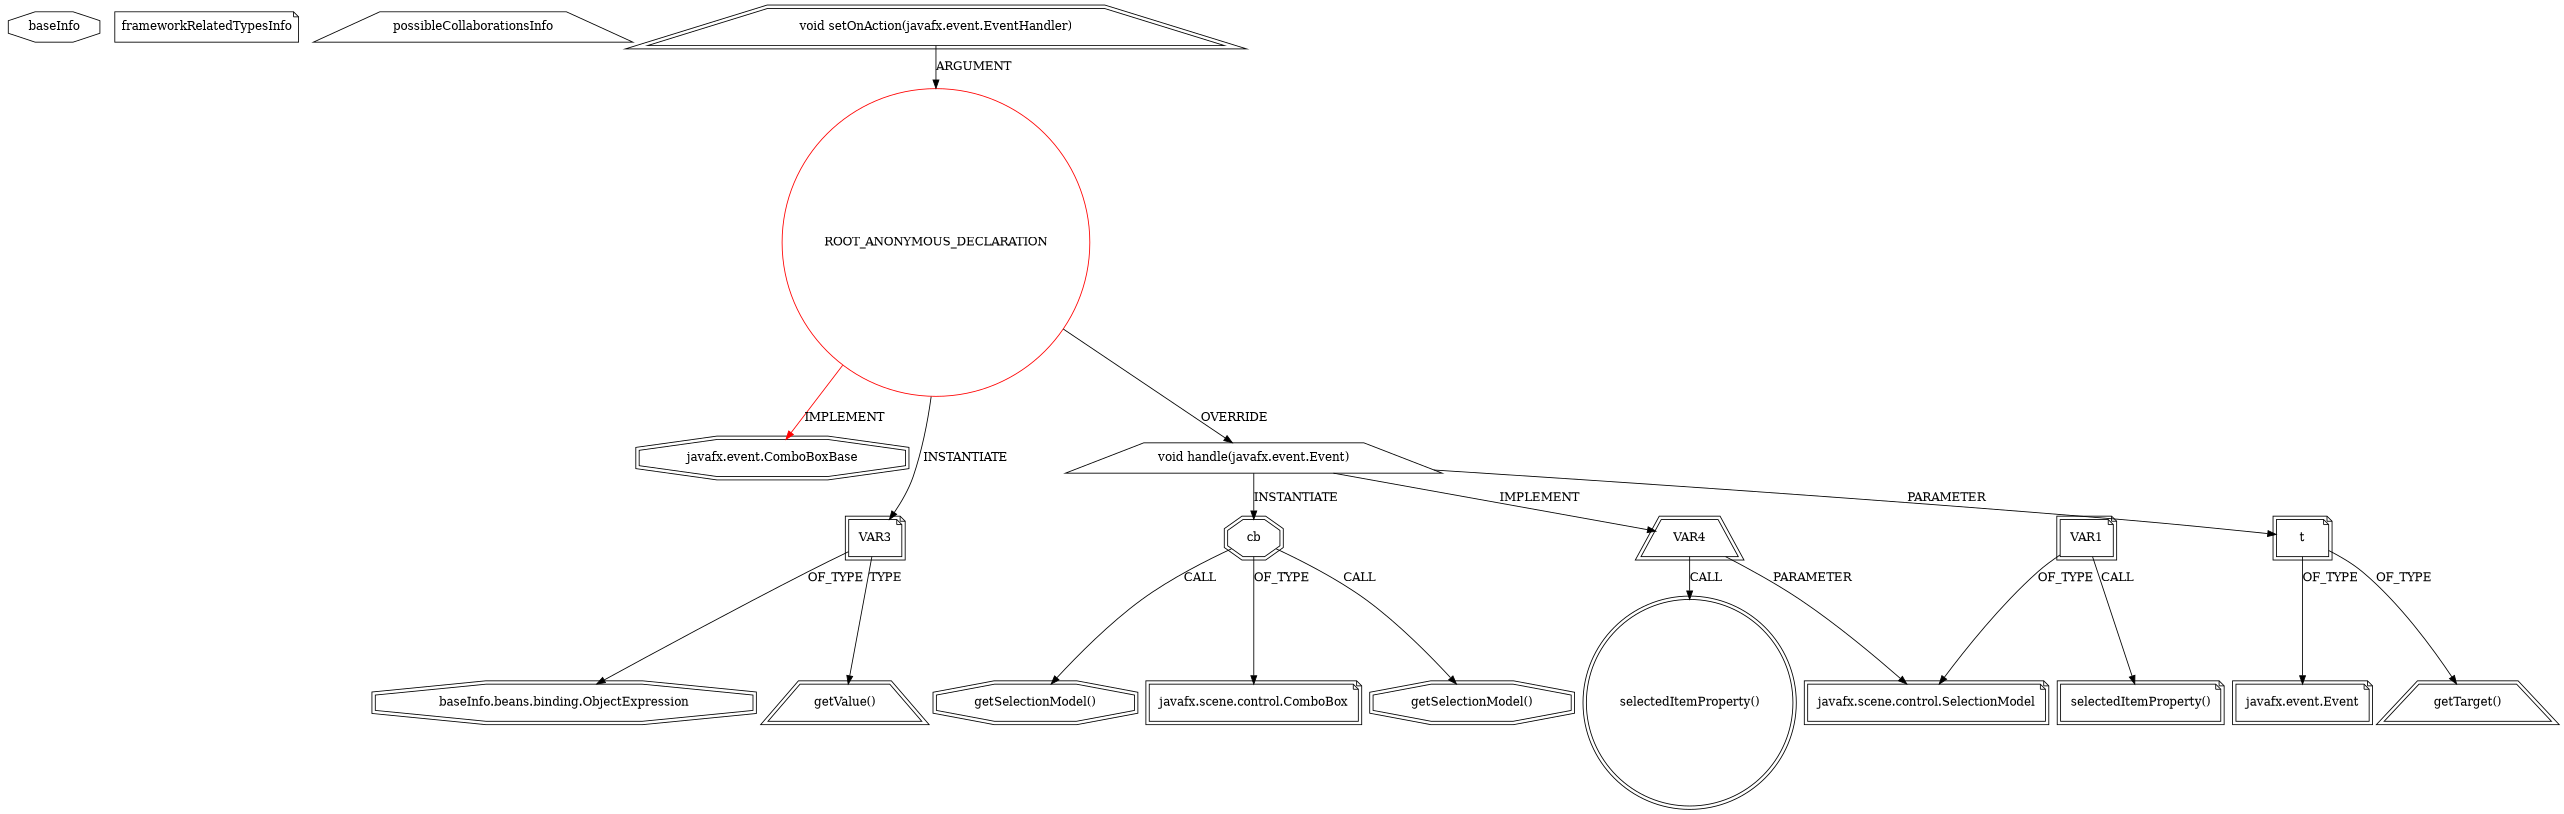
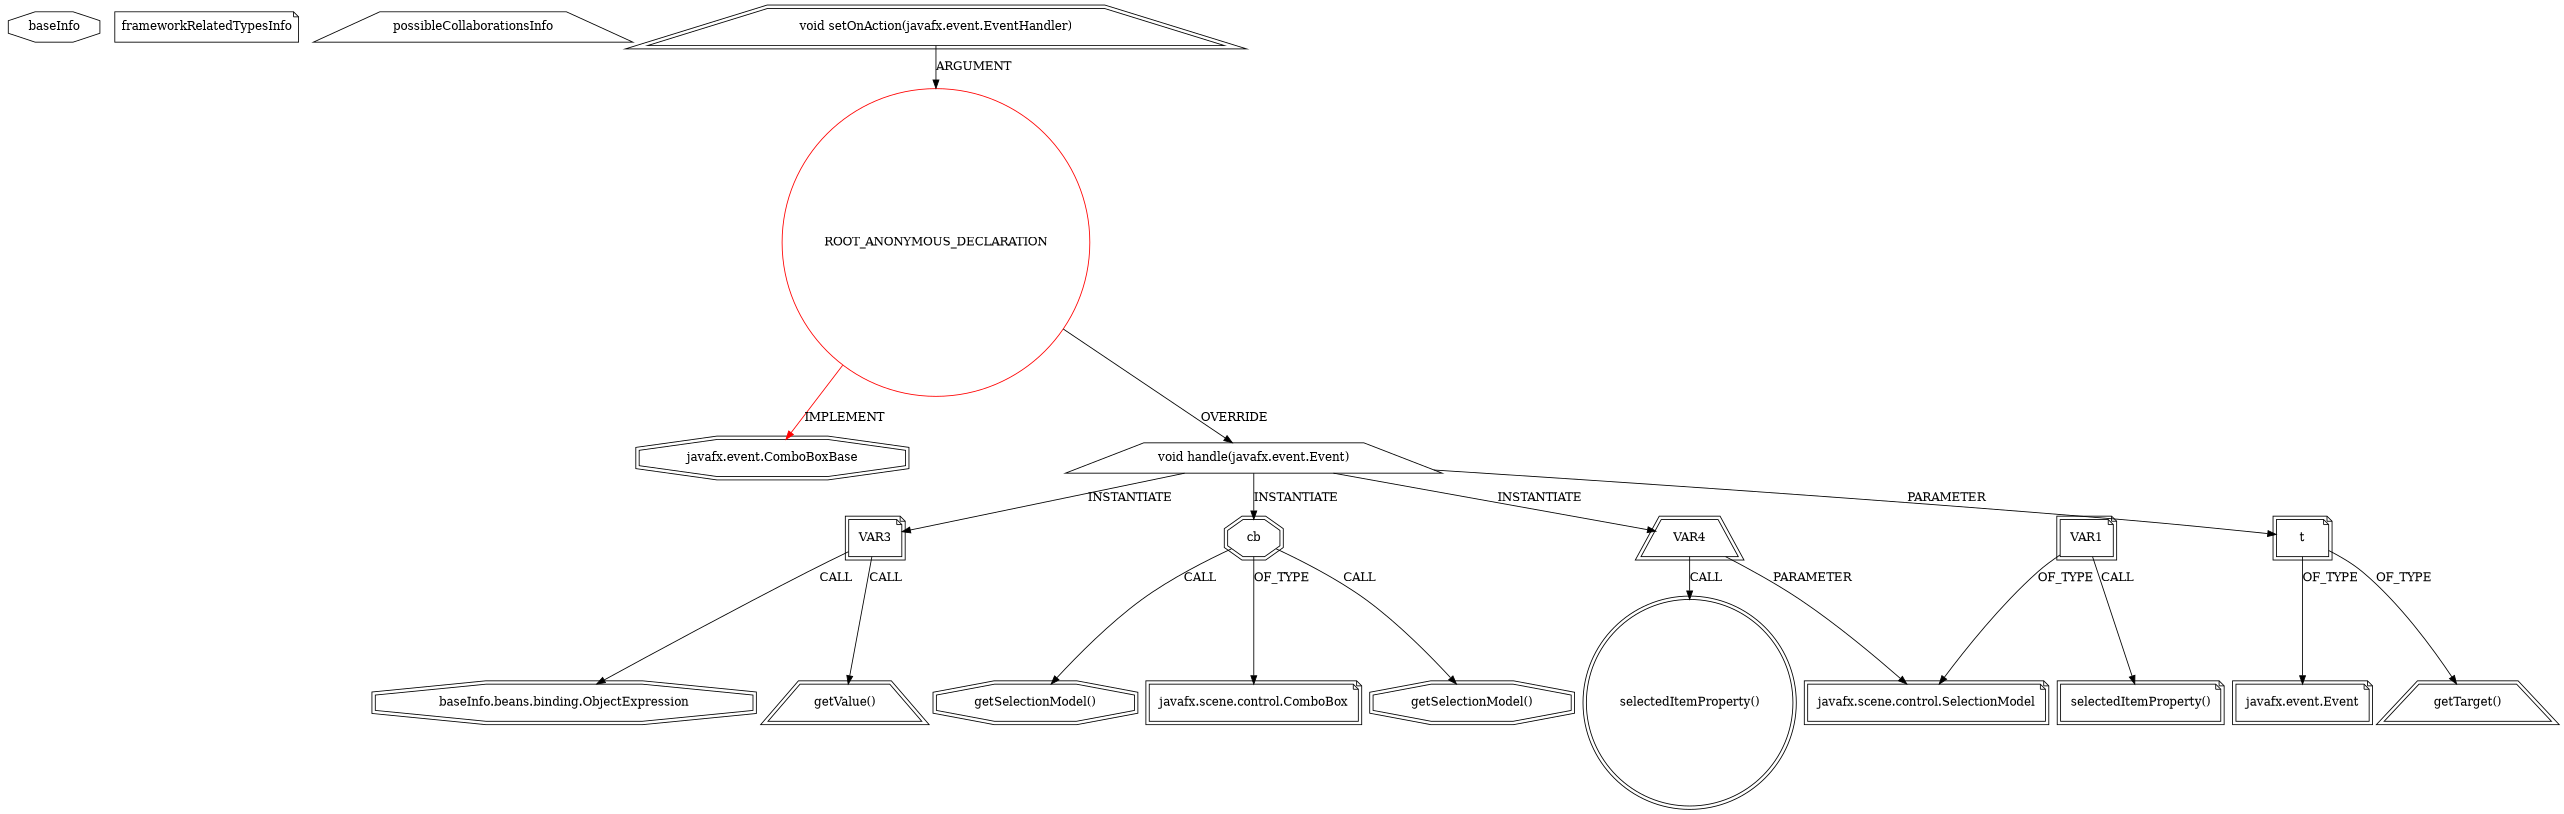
(919, 457) -> (1047, 502)
(1540, 498) -> (1540, 498)
(836, 578) -> (836, 578)
(886, 578) -> (886, 578)
